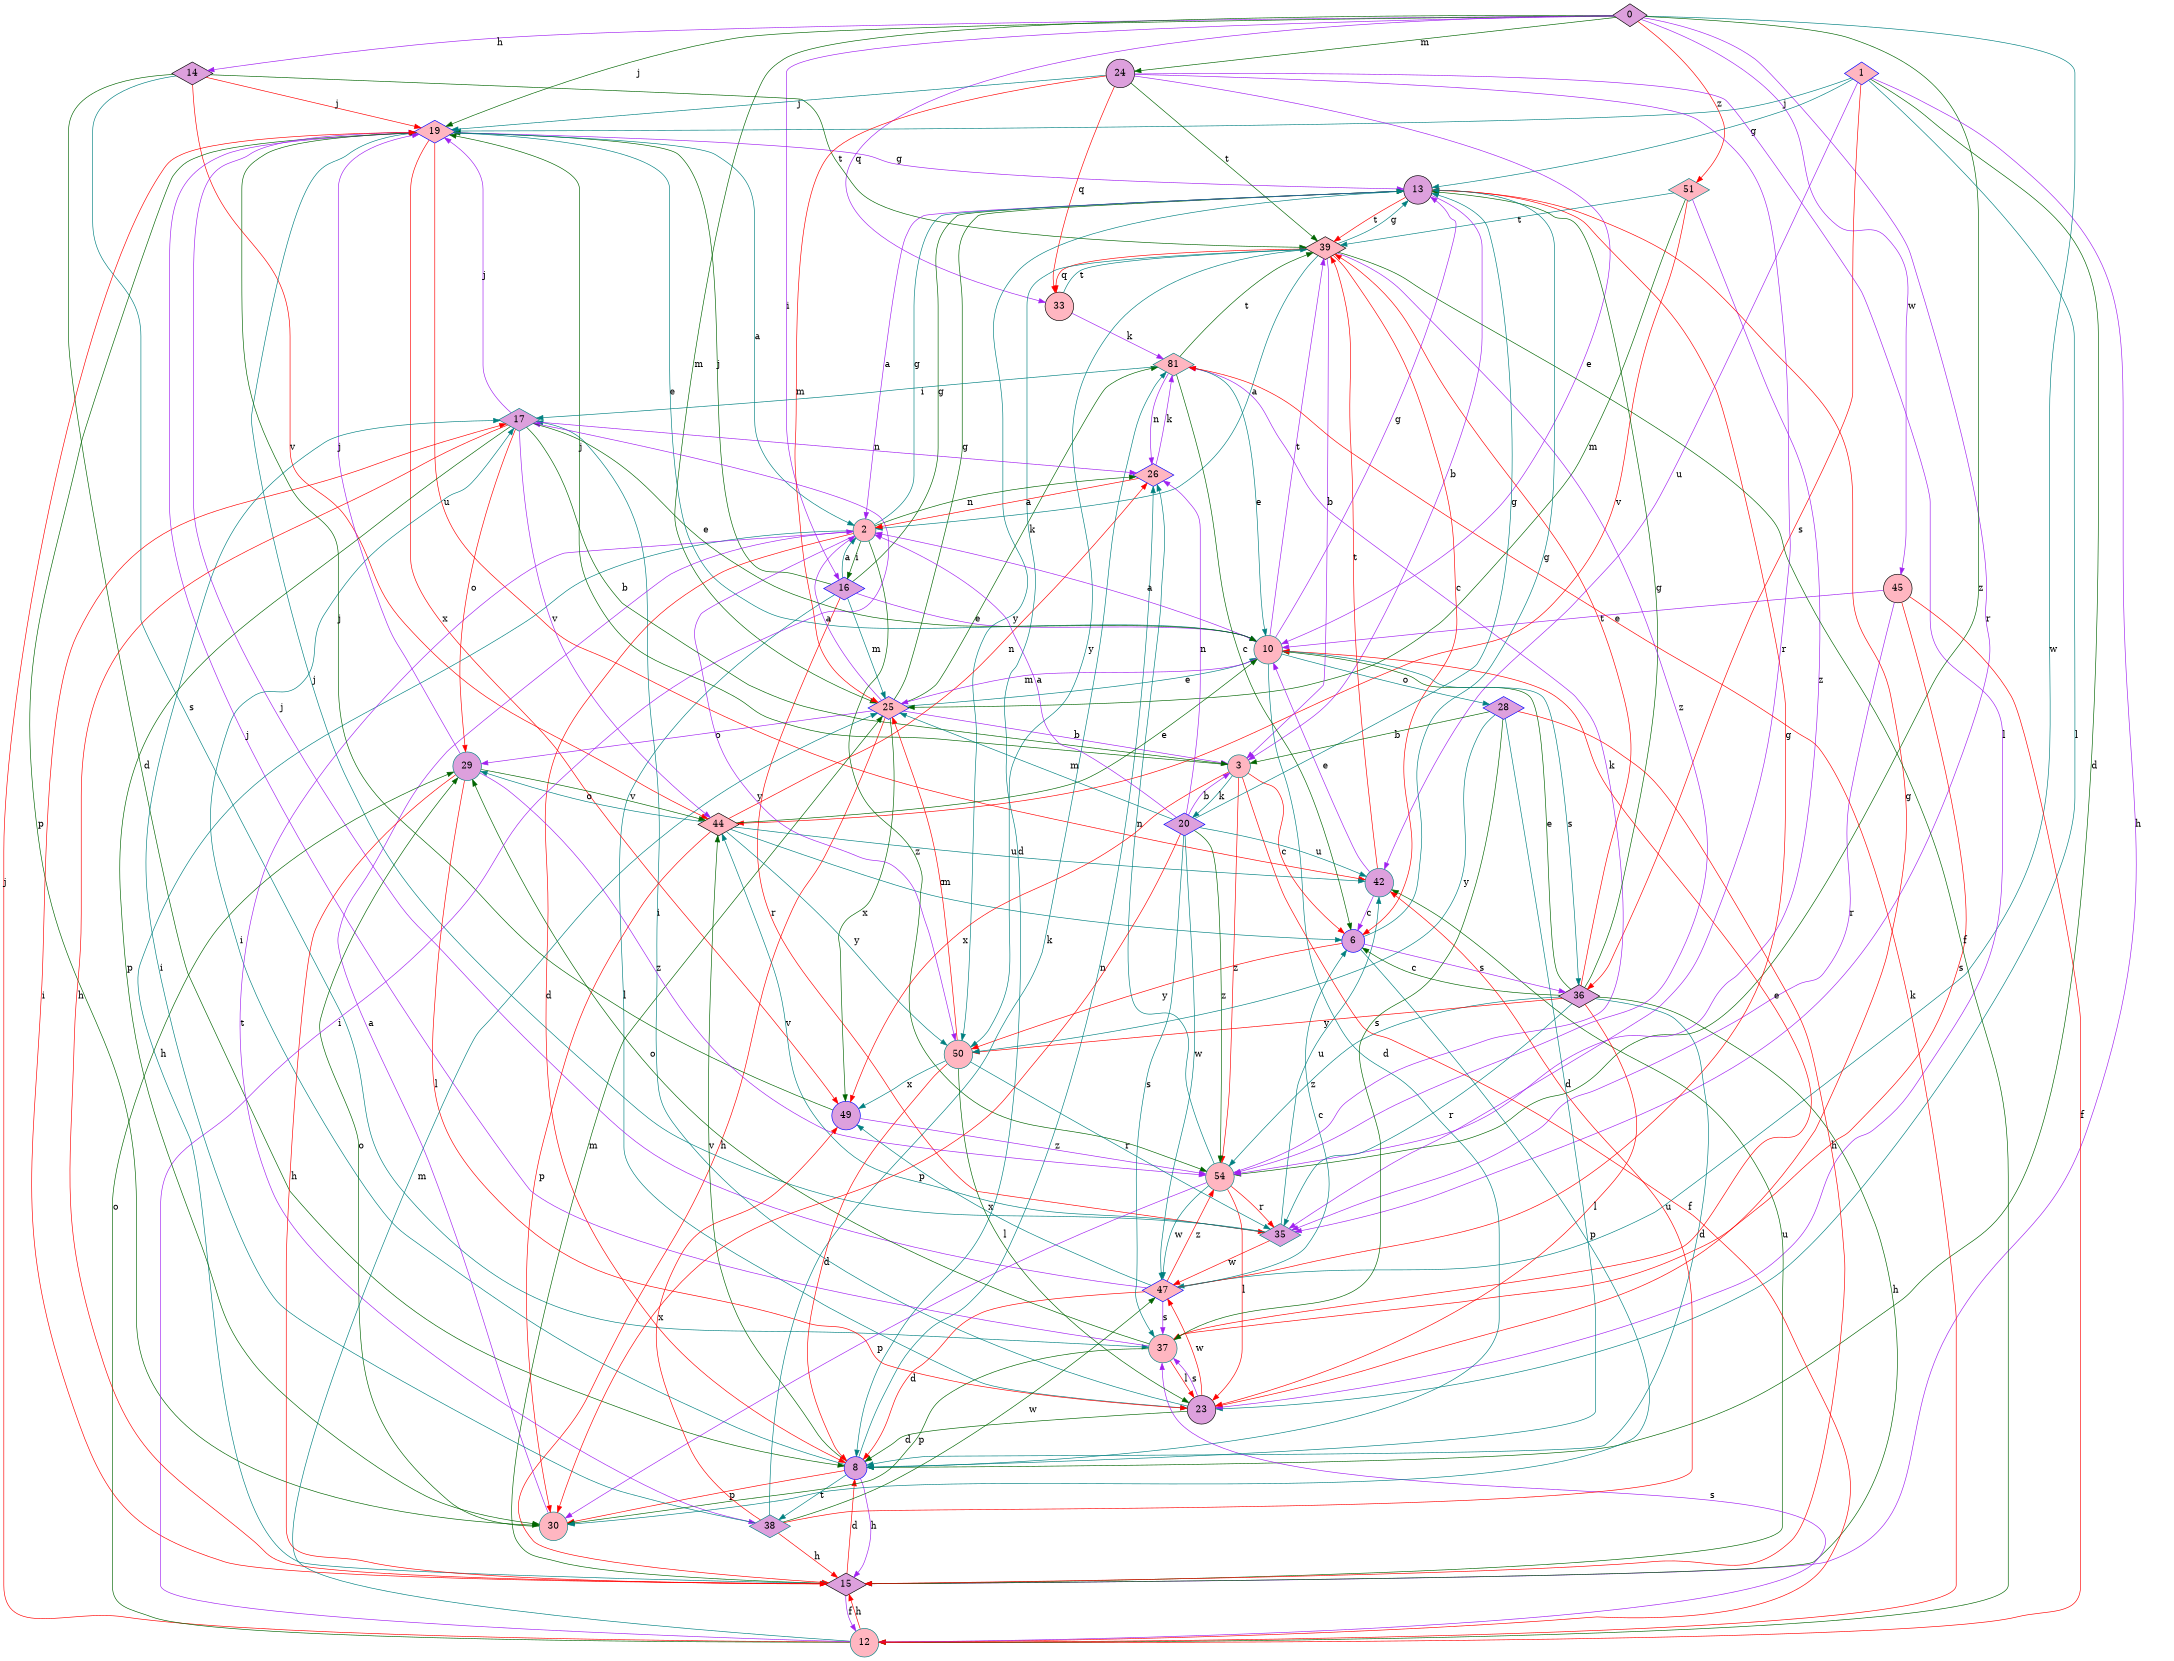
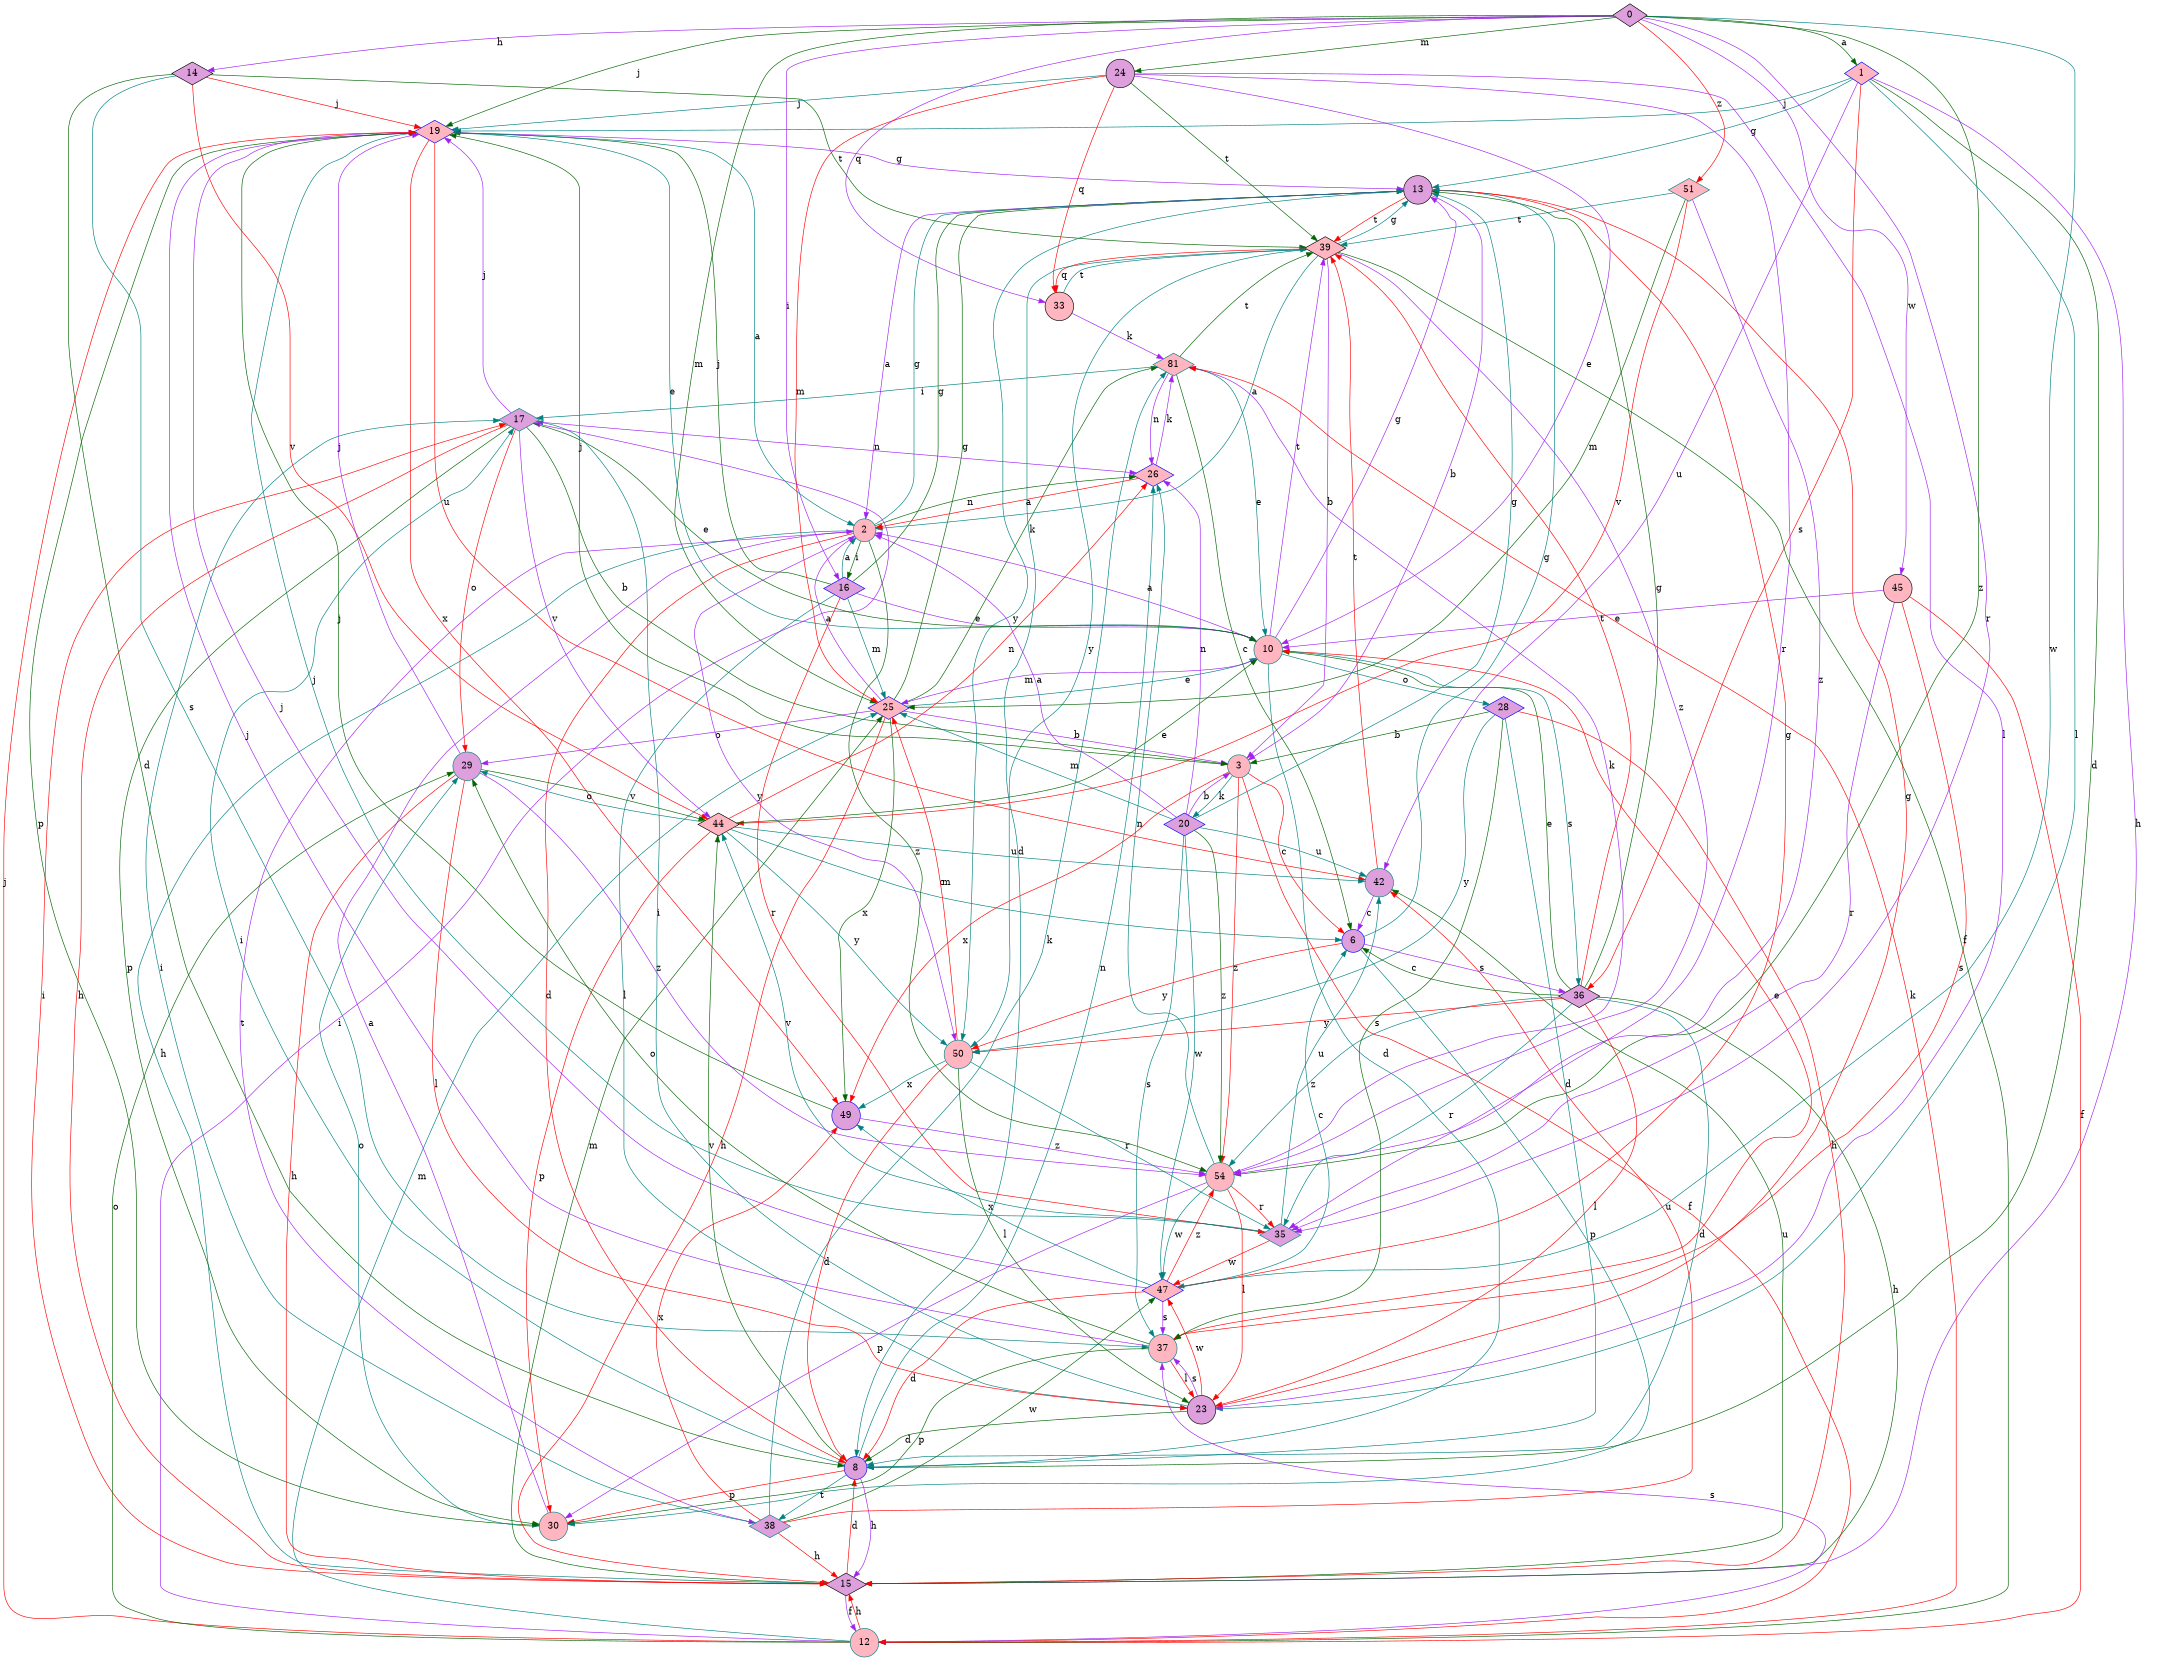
none -> (1754, 23)
(1456, 592) -> none
(1320, 772) -> none
(917, 1163) -> none
(359, 1204) -> (359, 1204)
